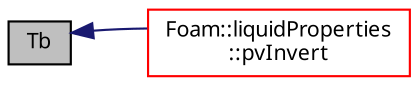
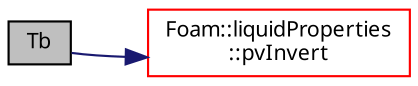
(120, 29) -> (99, 56)
